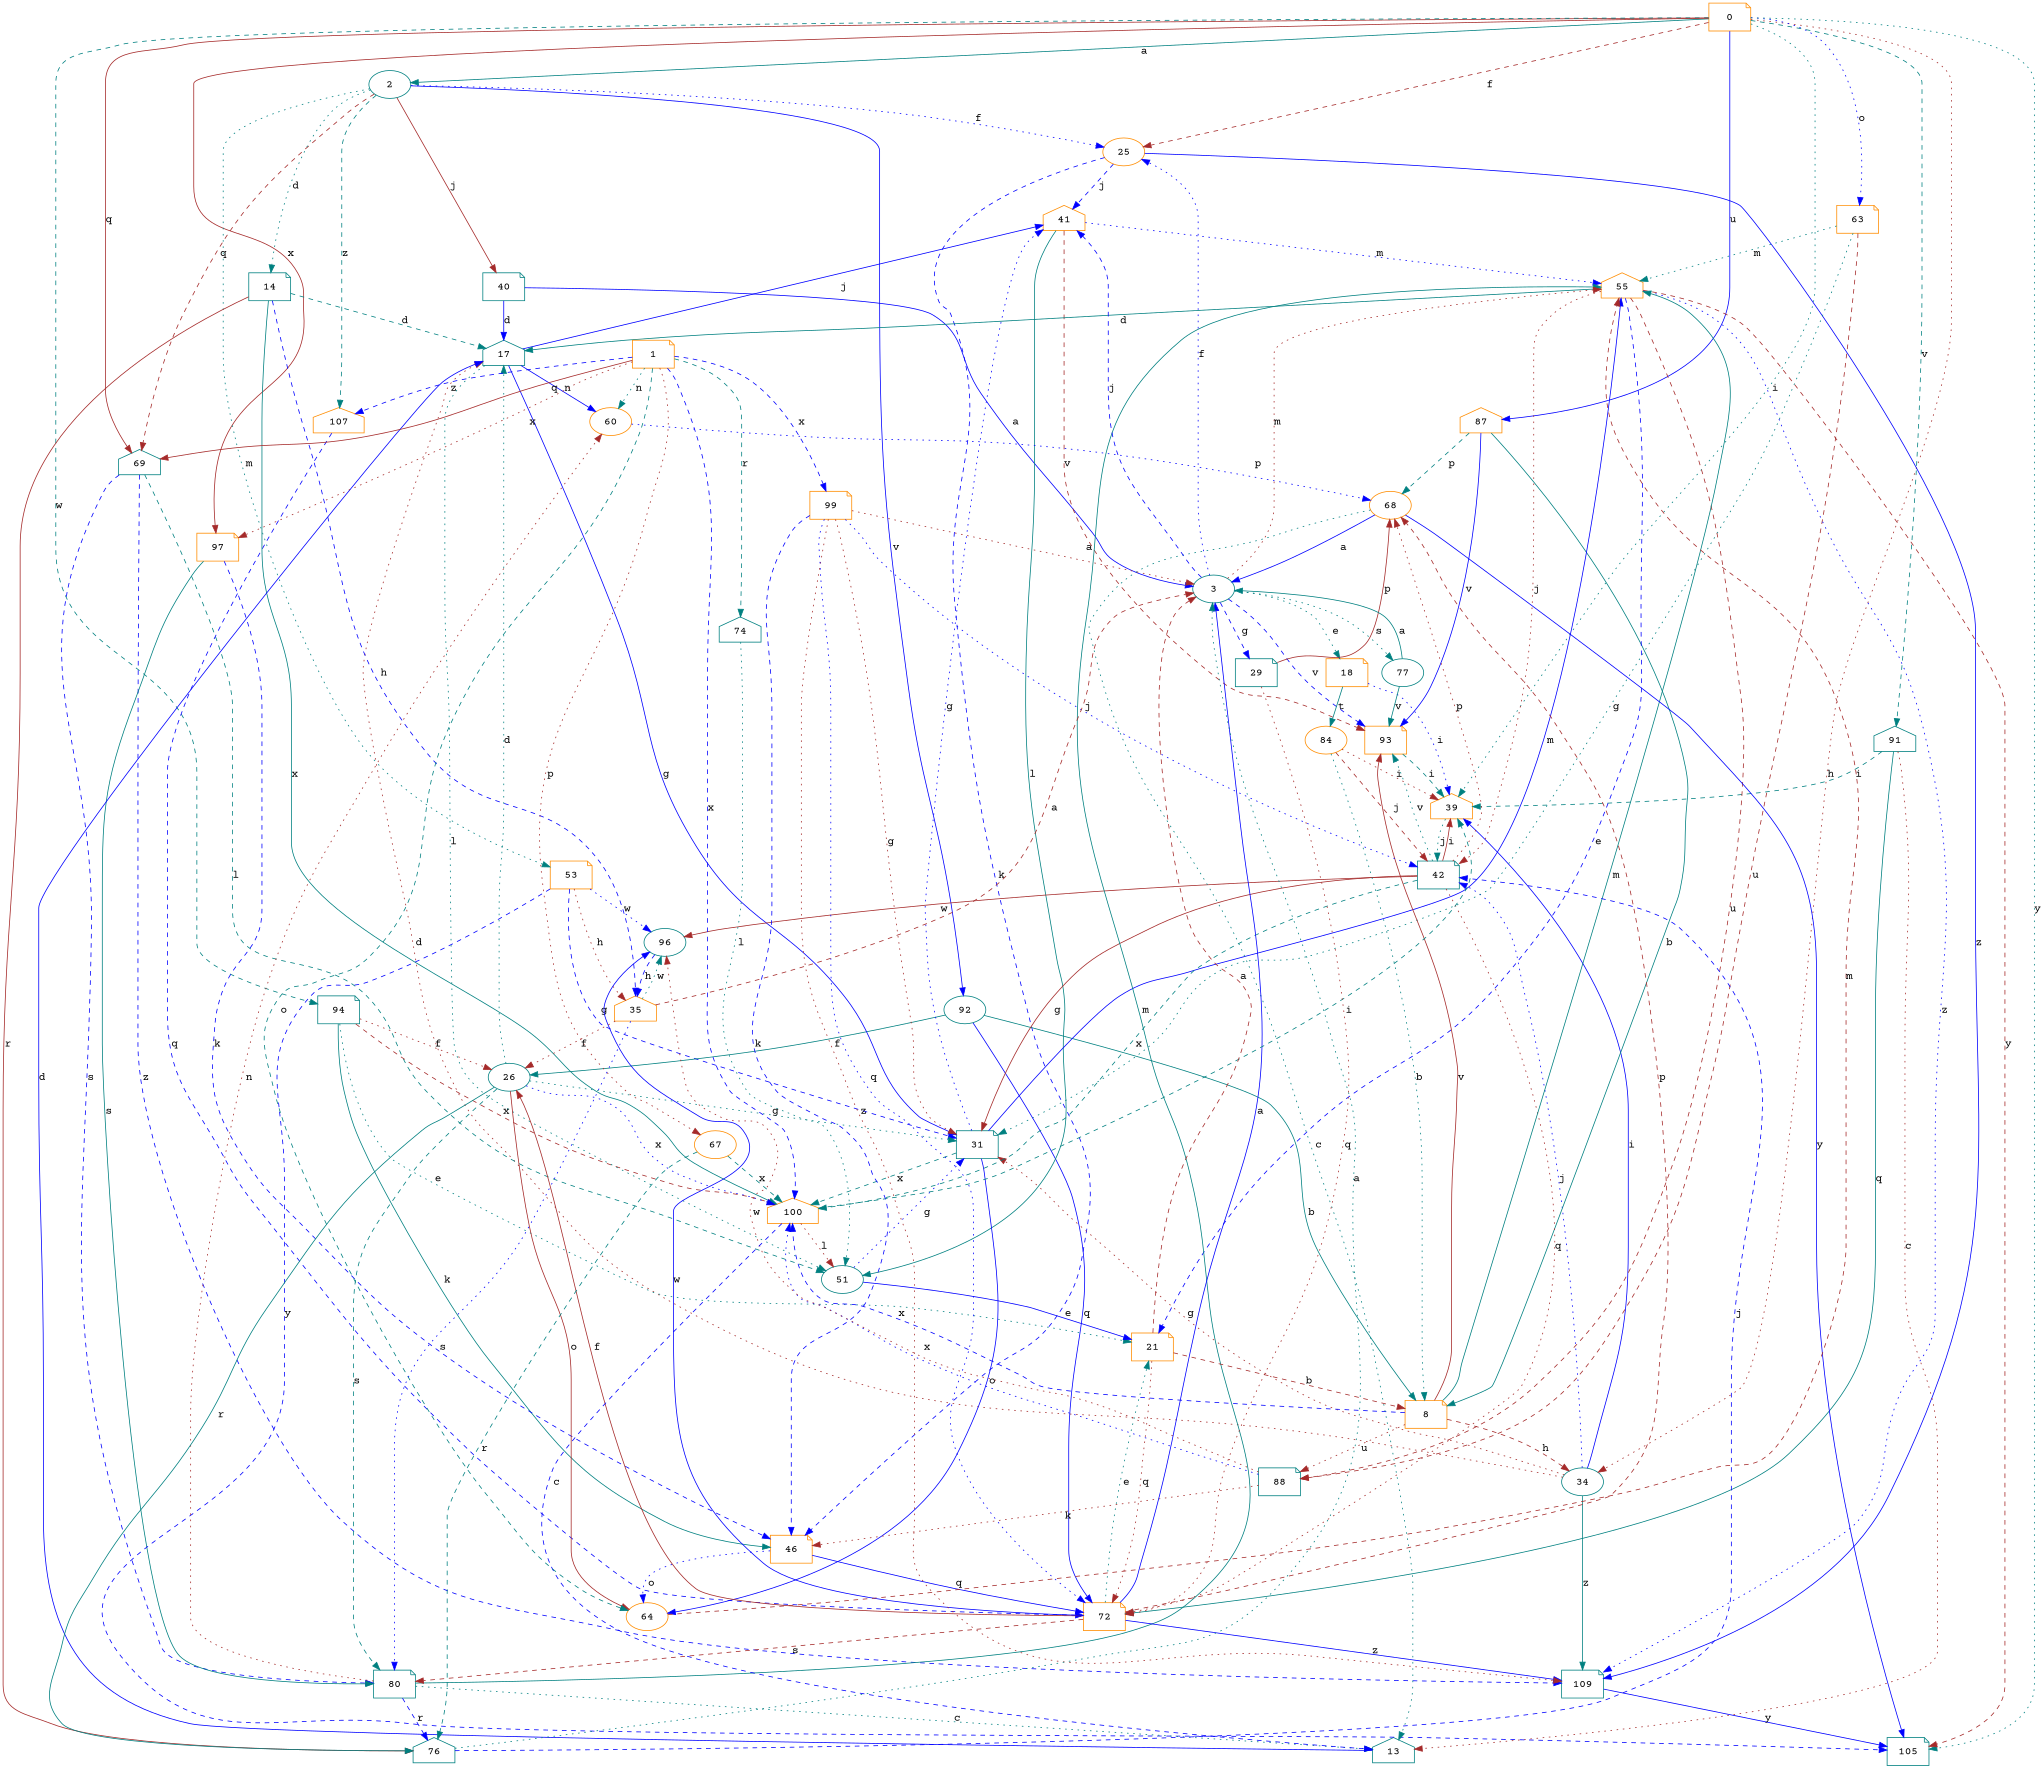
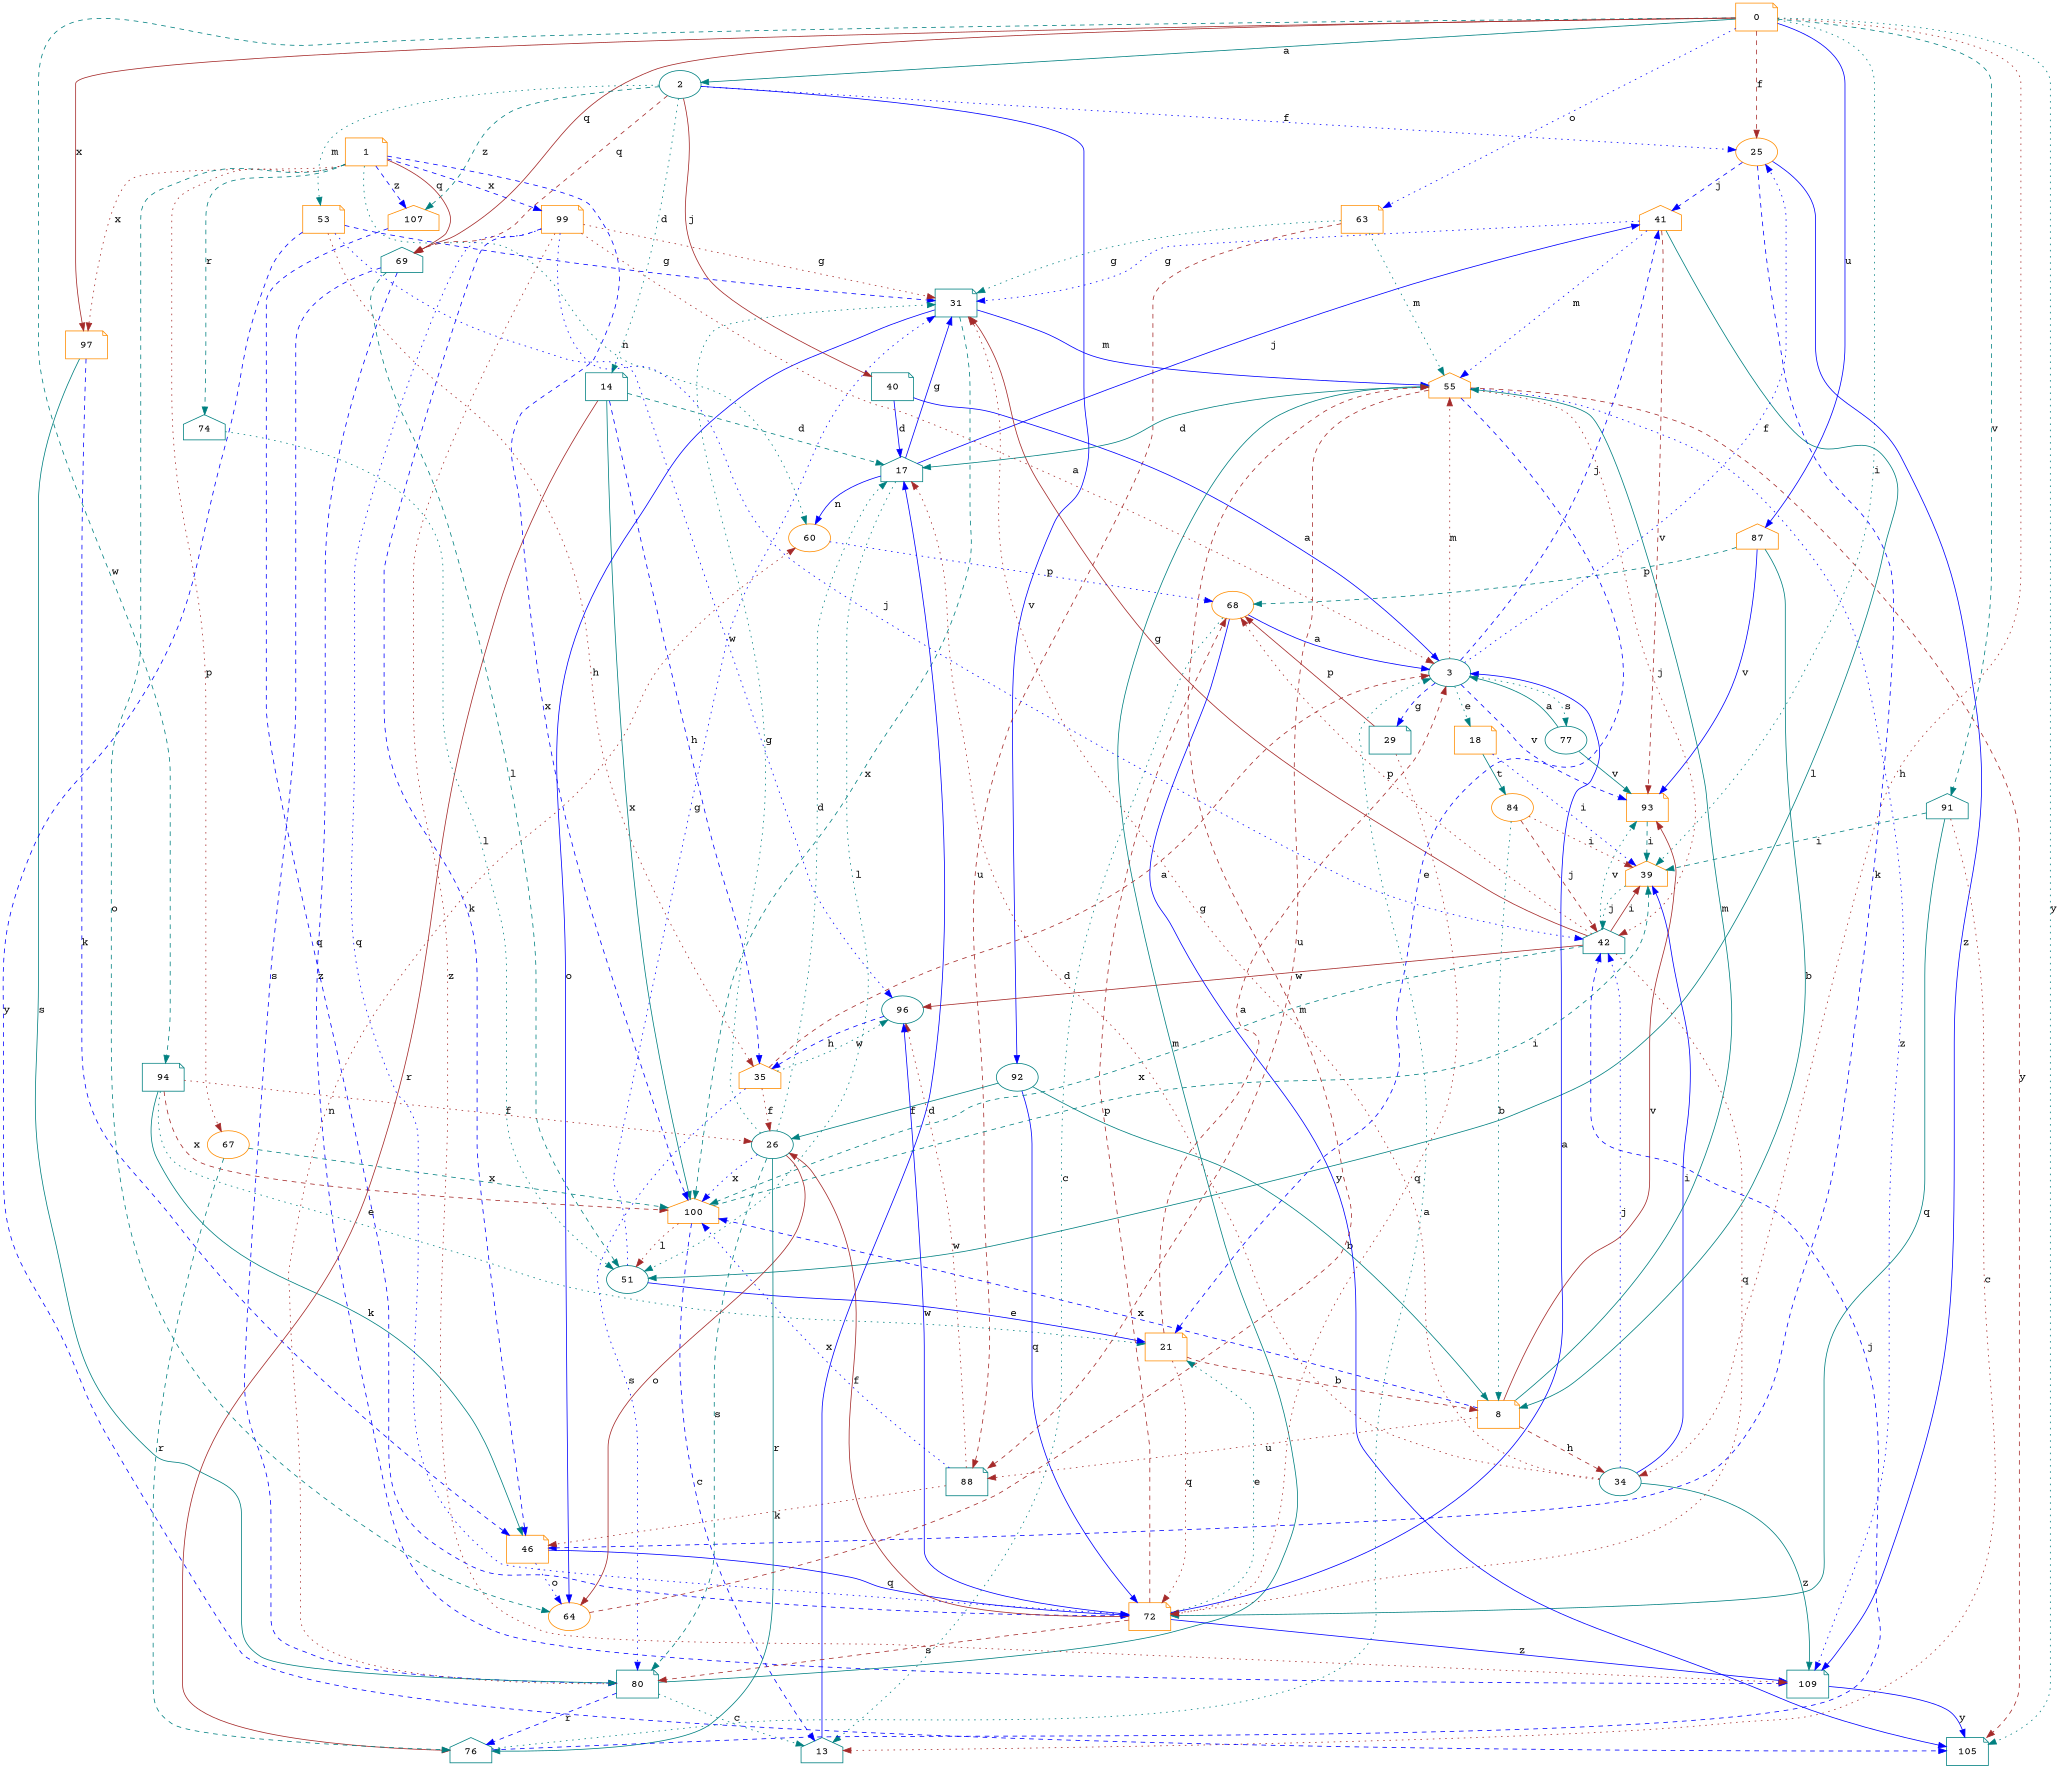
(948, 680) -> (1307, 238)
(1438, 875) -> (1604, 942)
